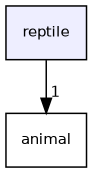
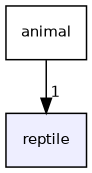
(46, 79) -> (46, 79)
